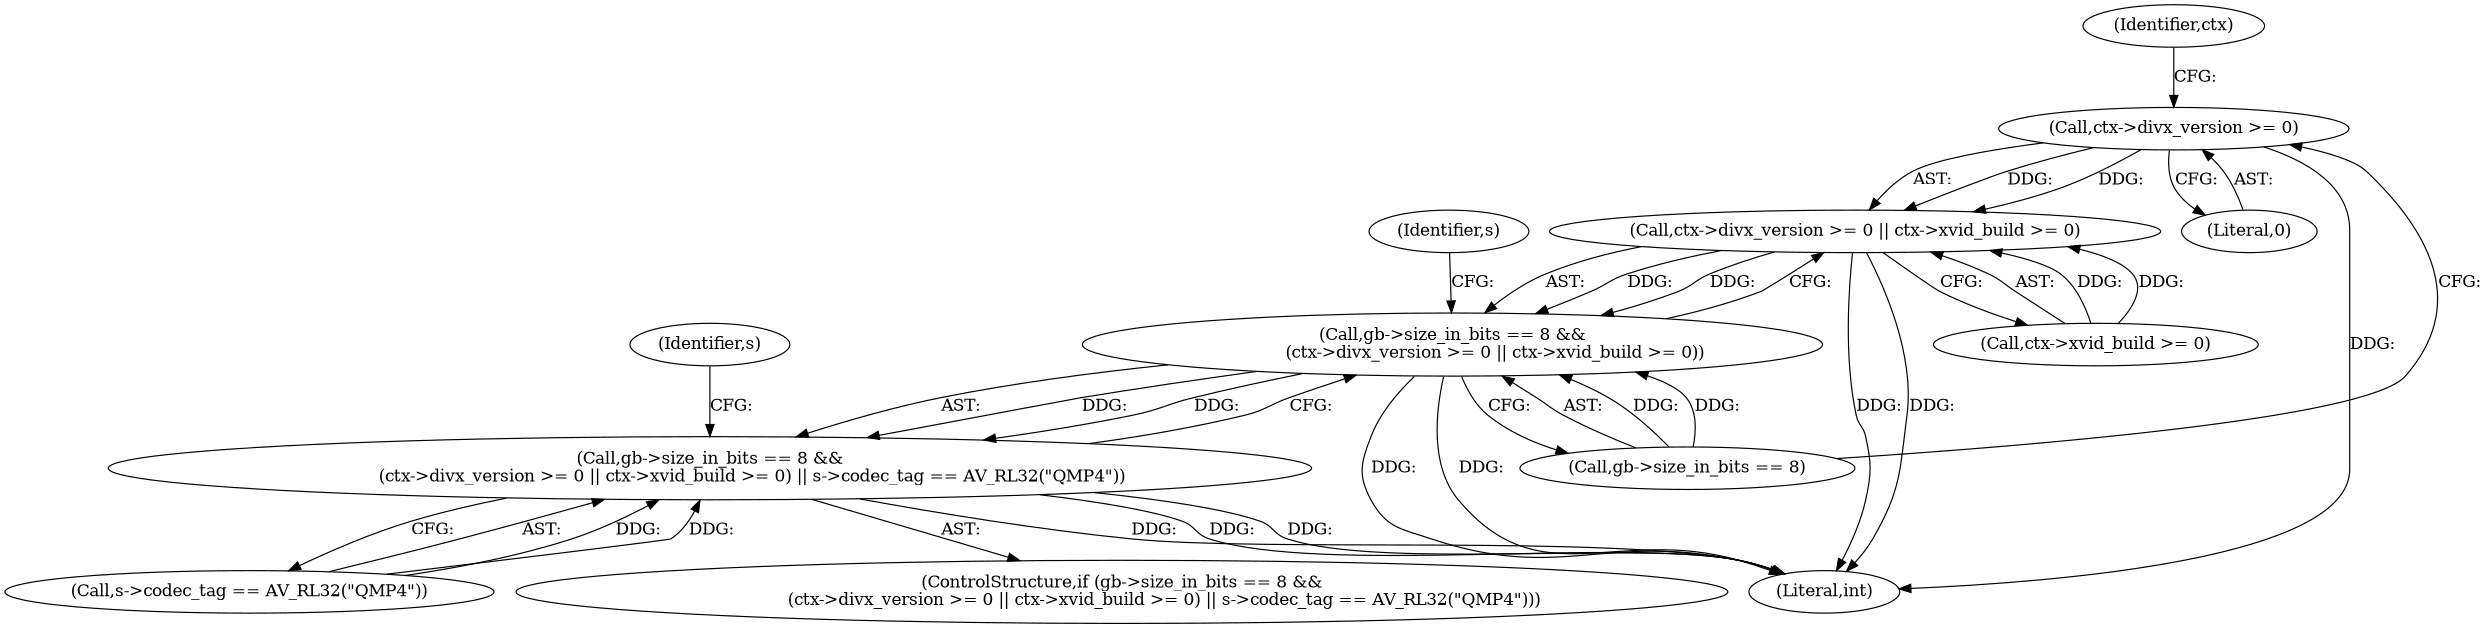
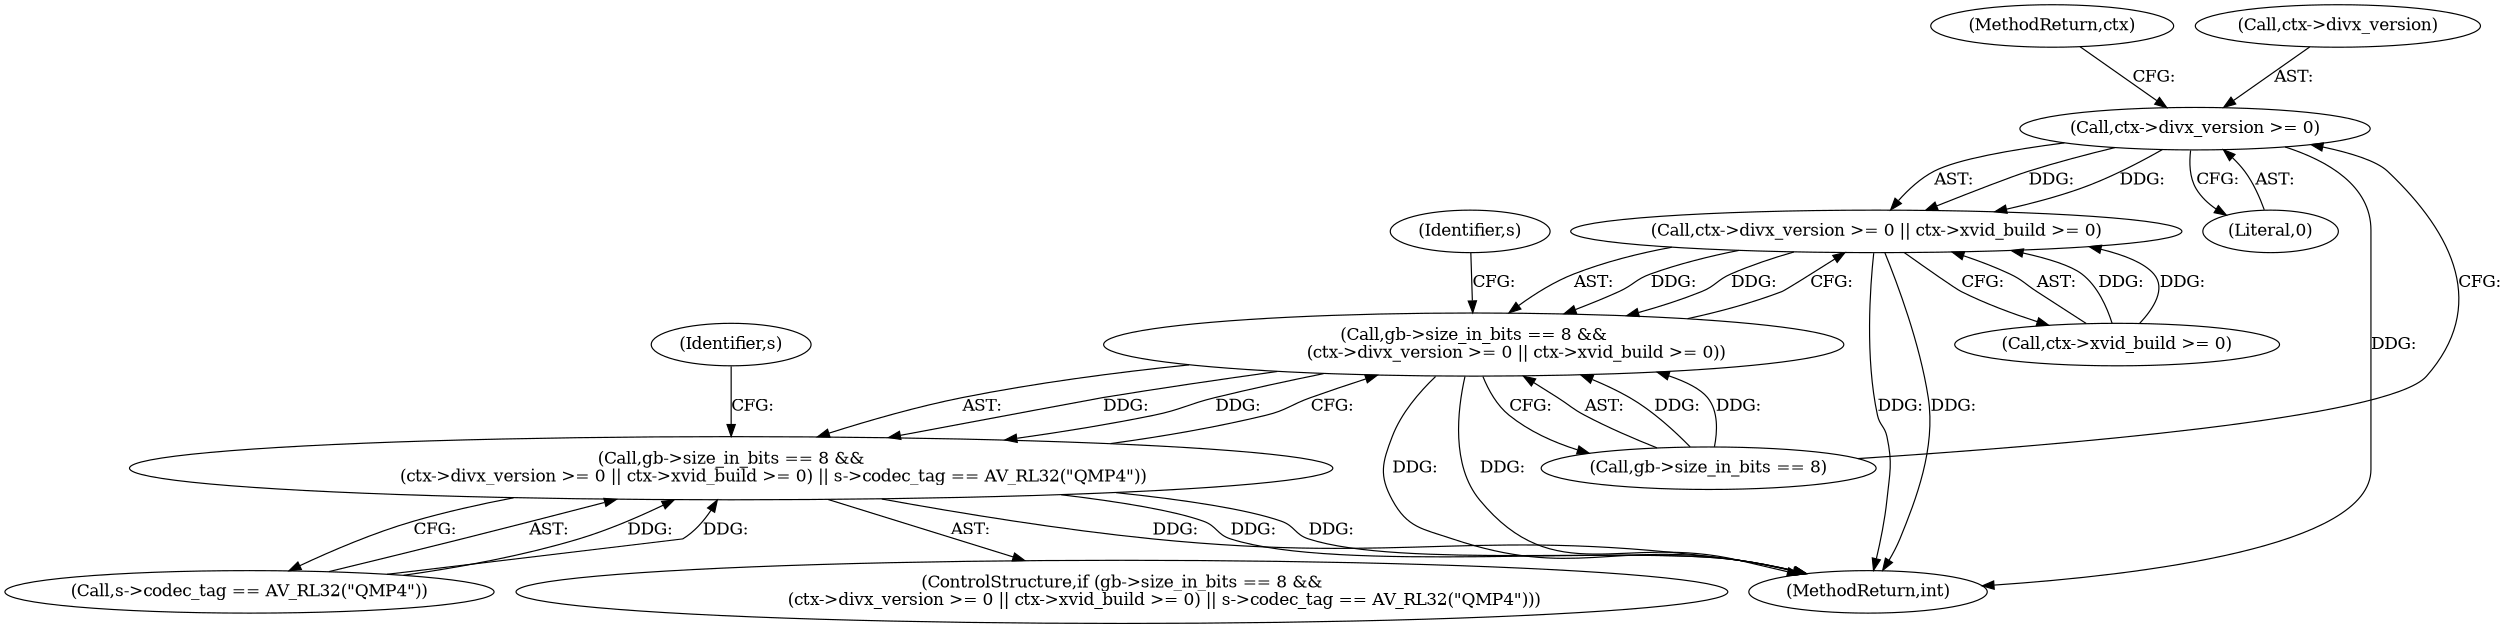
(2174, 26) -> (2052, 26)
none -> (2338, 26)
(1824, 592) -> (1868, 592)
